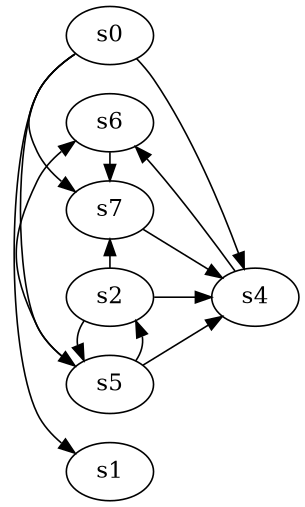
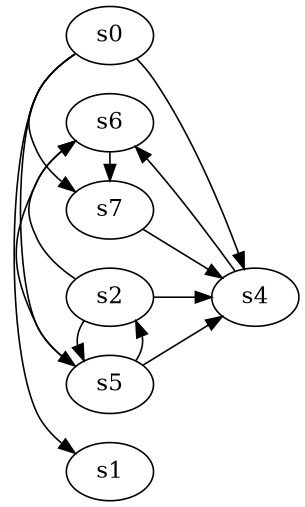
(110, 262) -> (32, 226)
